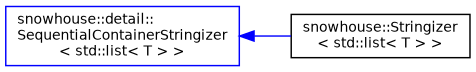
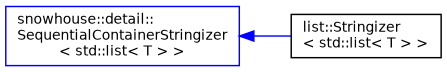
(381, 36) -> (366, 36)
